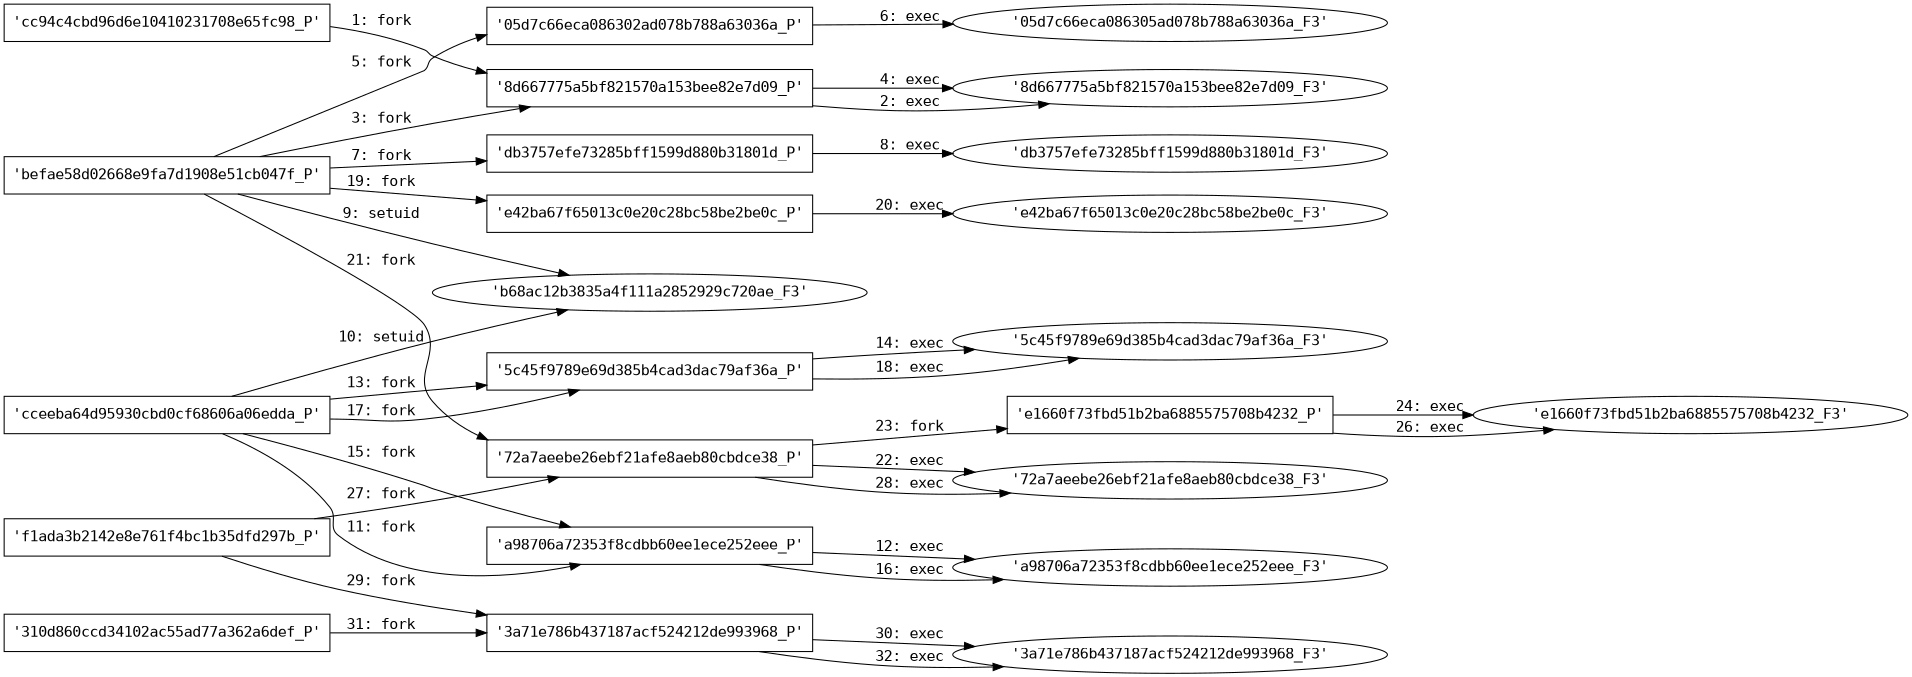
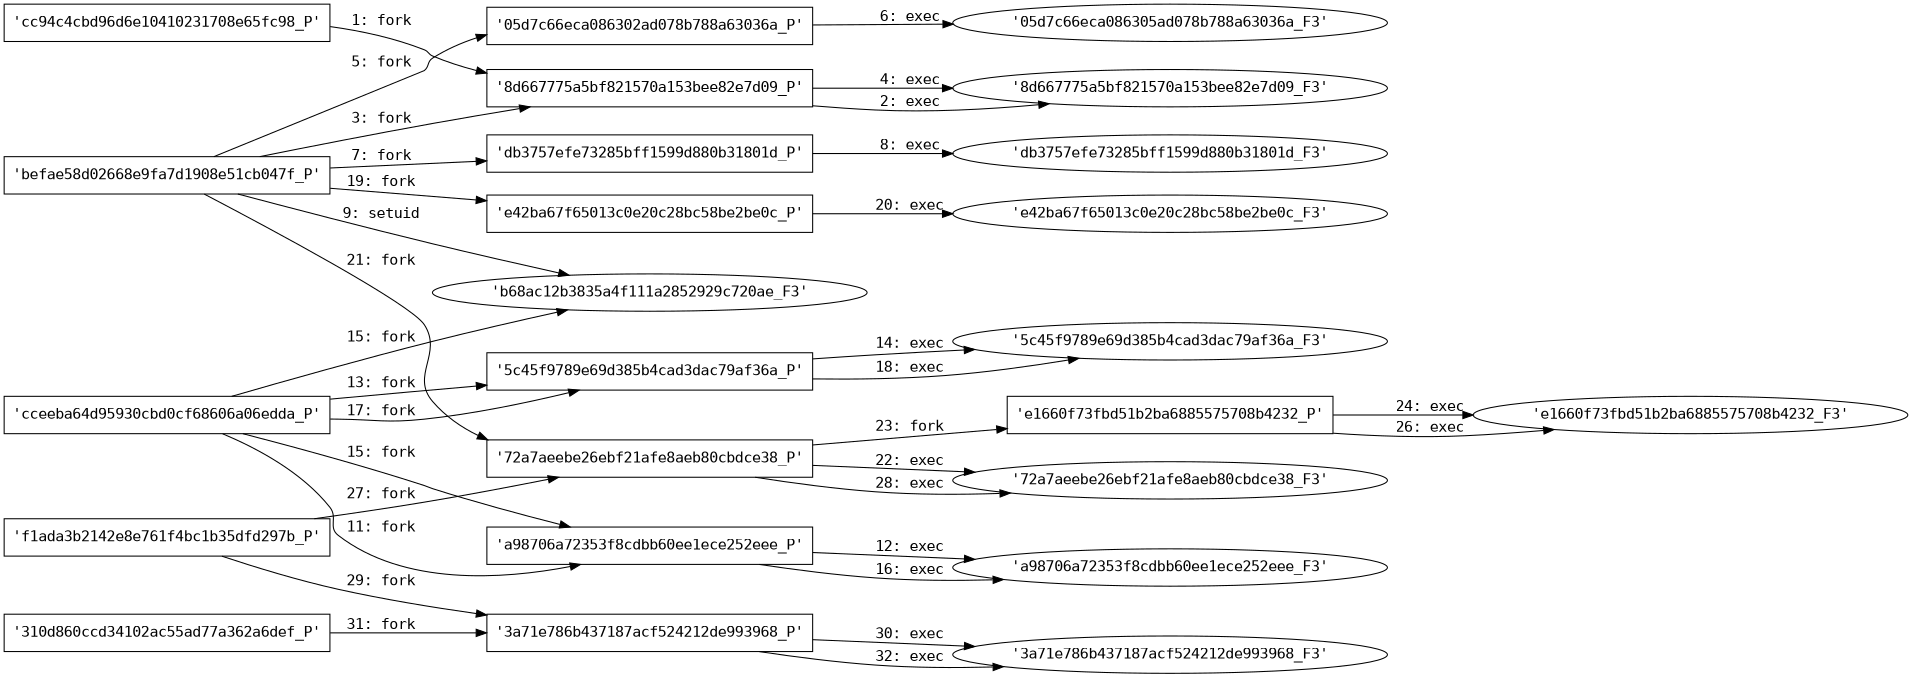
(381, 338) -> (381, 338)
